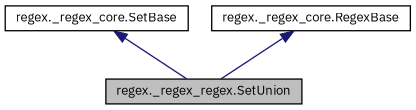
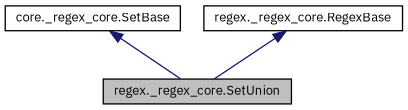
(97, 18) -> (93, 18)
(204, 91) -> (197, 91)
